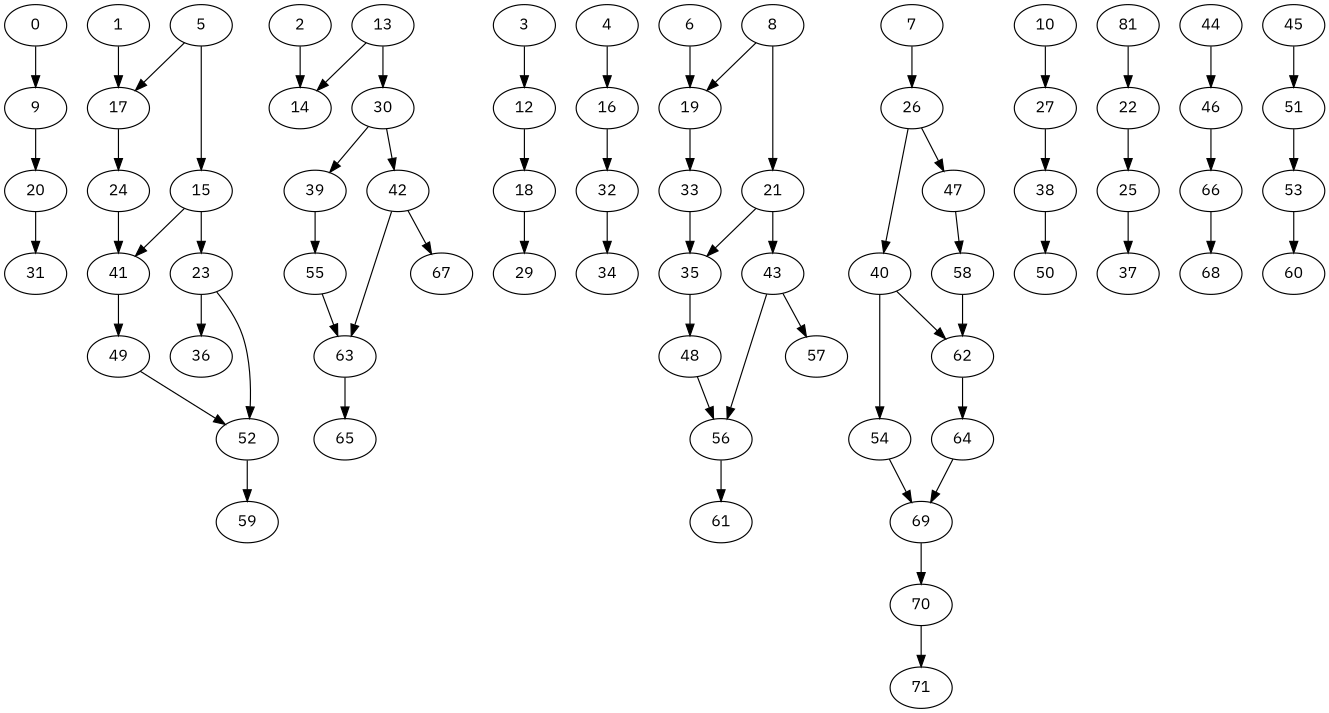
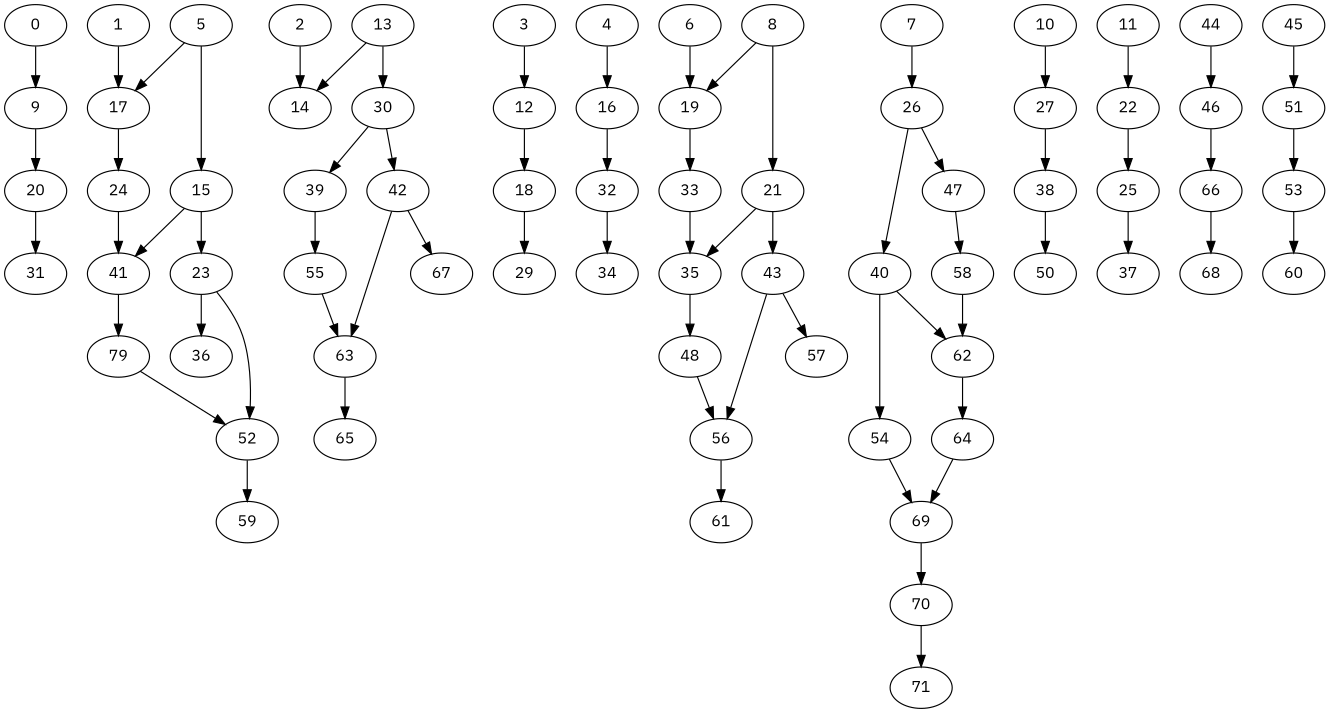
(1128, 25) -> (1128, 25)
(118, 356) -> (118, 356)
